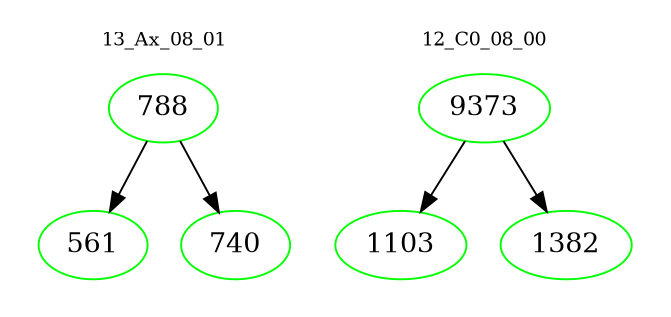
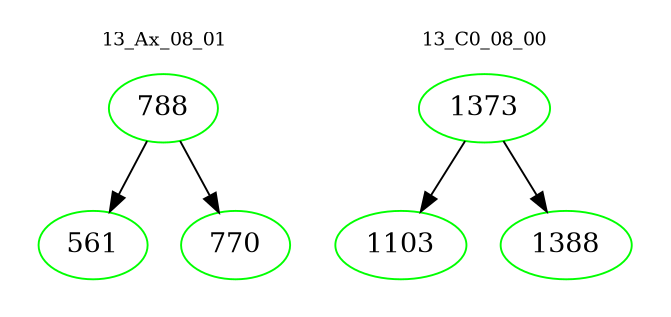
(485, 41) -> (485, 41)
(485, 108) -> (485, 108)
(236, 245) -> (236, 245)
(566, 245) -> (566, 245)
